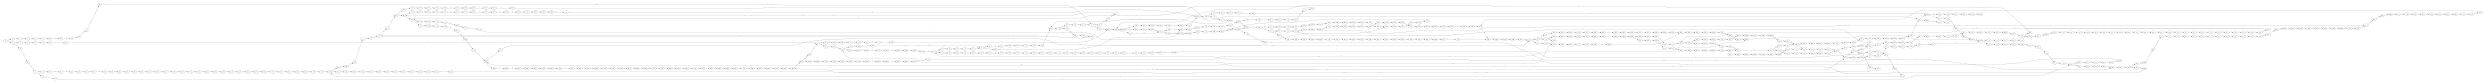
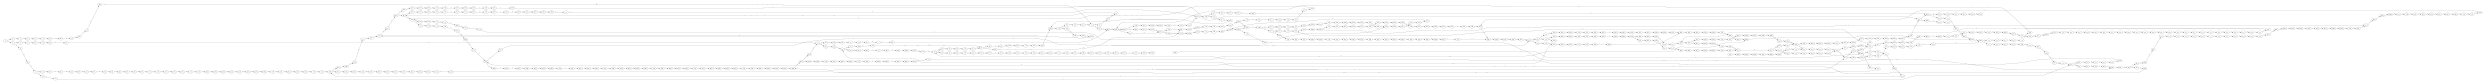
(1161, 53) -> none
